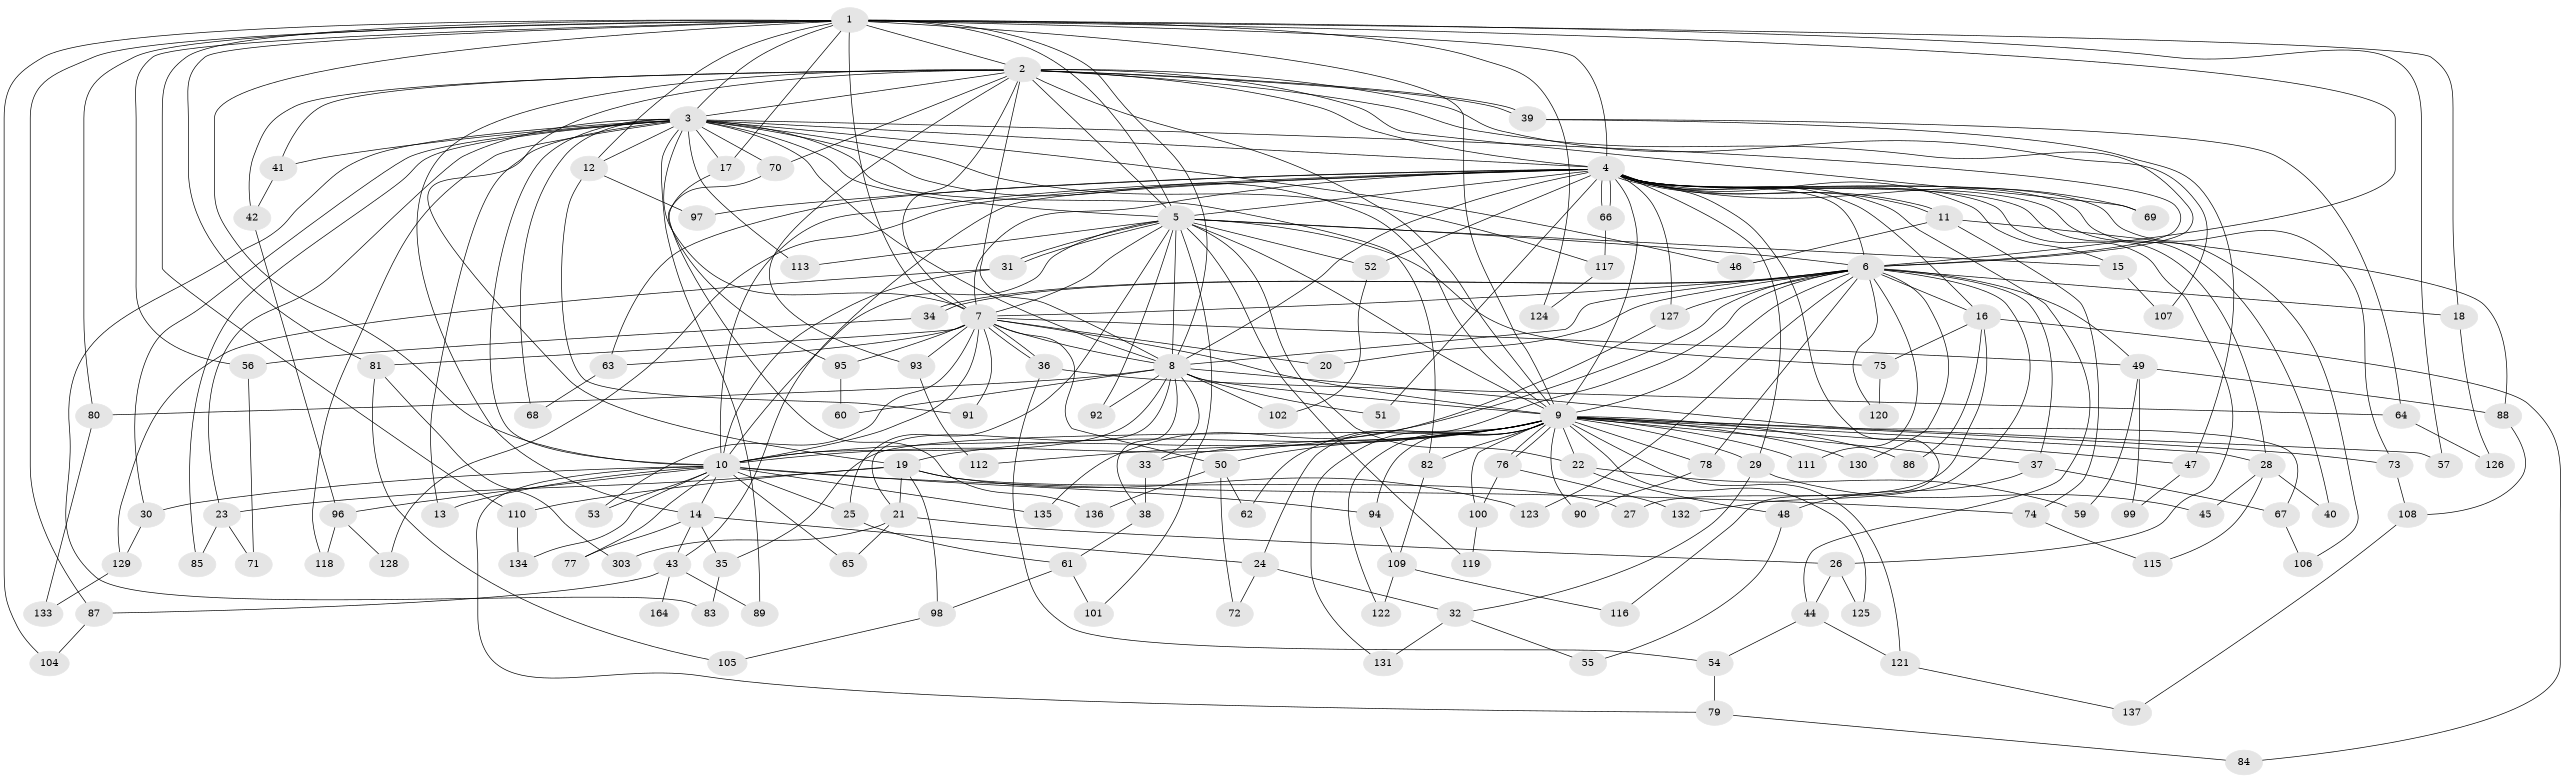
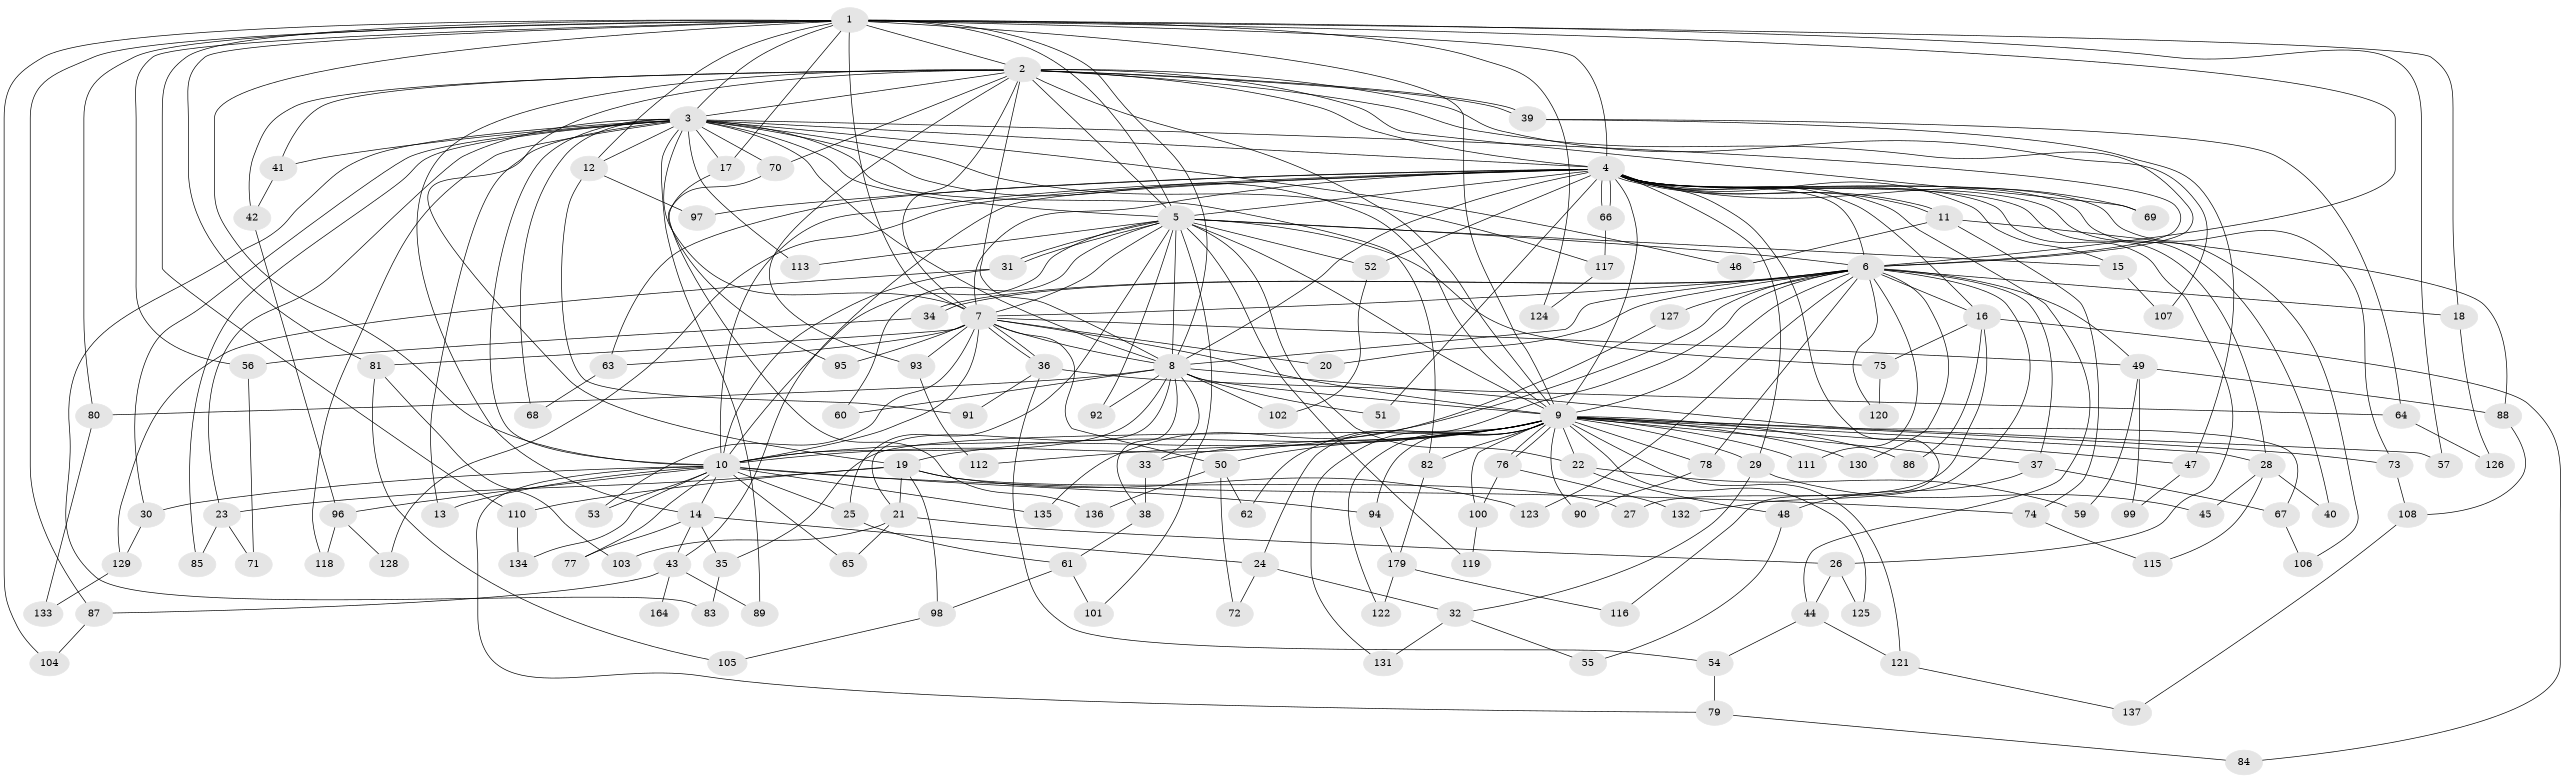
(1664, 232) -> none
(992, 368) -> (998, 397)
(841, 395) -> (962, 287)
(622, 565) -> (622, 565)
(1397, 565) -> (1397, 565)
